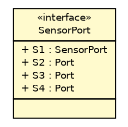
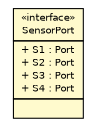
(65, 50) -> (48, 50)
